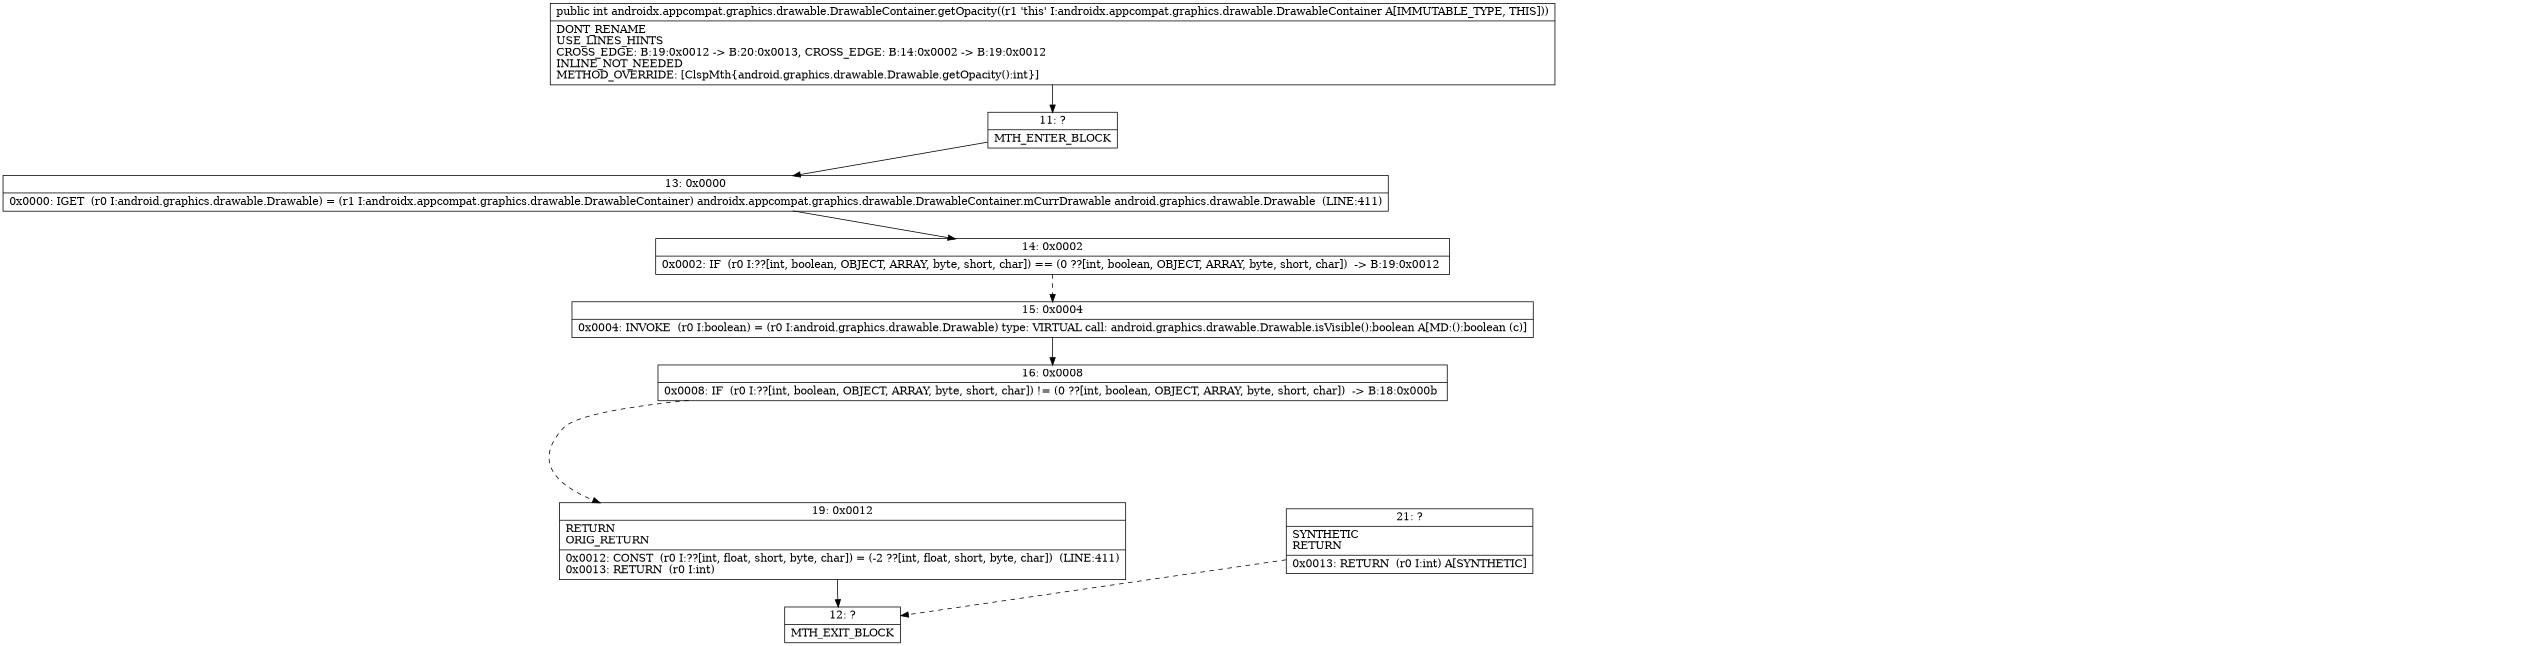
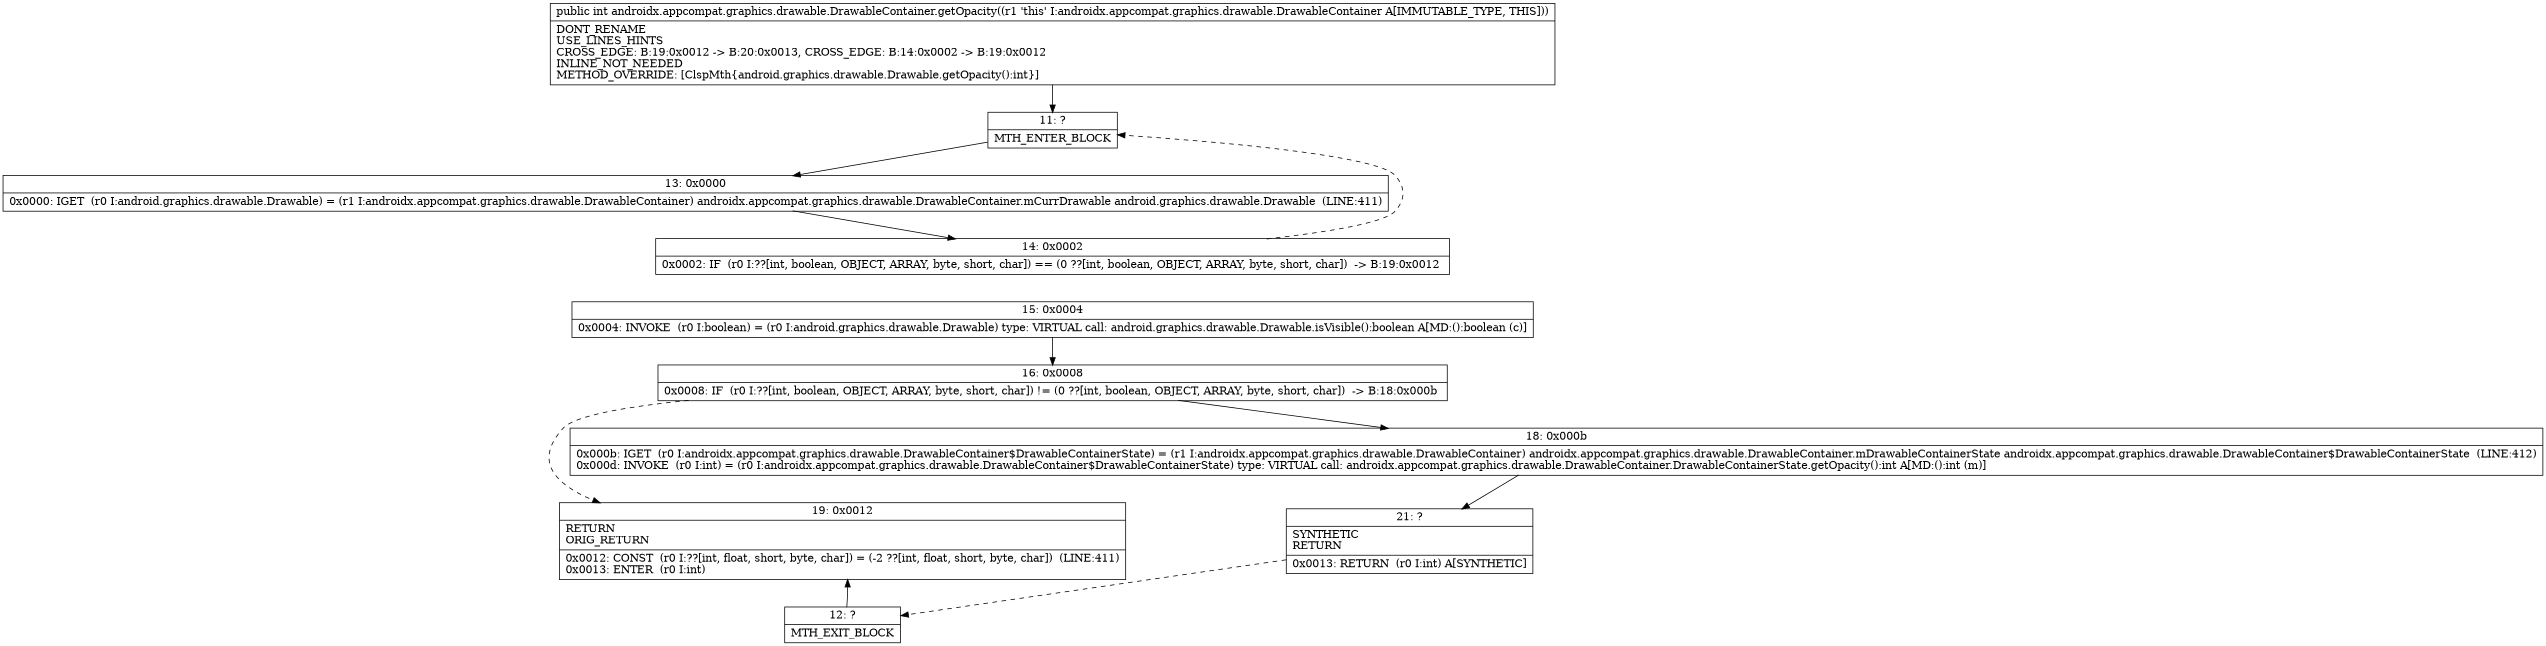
(1053, 284) -> (1347, 159)
none -> (1556, 452)
(642, 570) -> (637, 570)
(837, 589) -> (847, 597)
